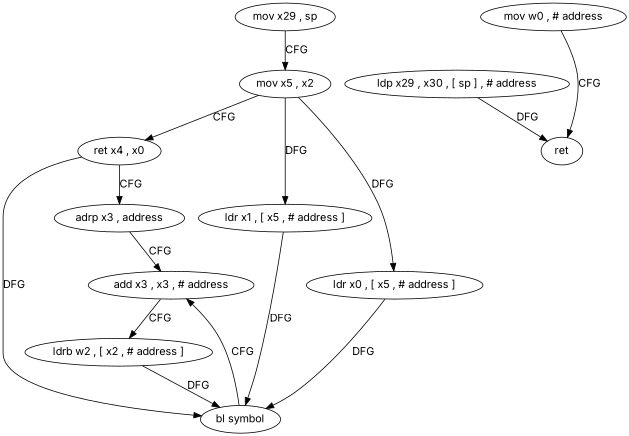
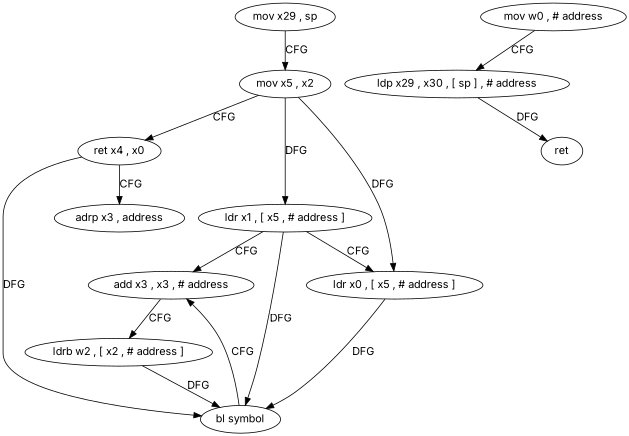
(578, 79) -> (509, 48)
(143, 248) -> (231, 250)
none -> (337, 250)
